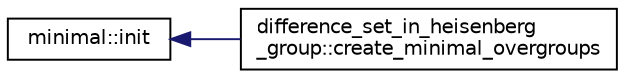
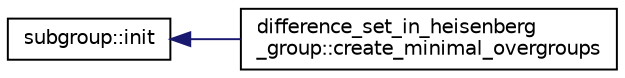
(89, 39) -> (89, 39)
